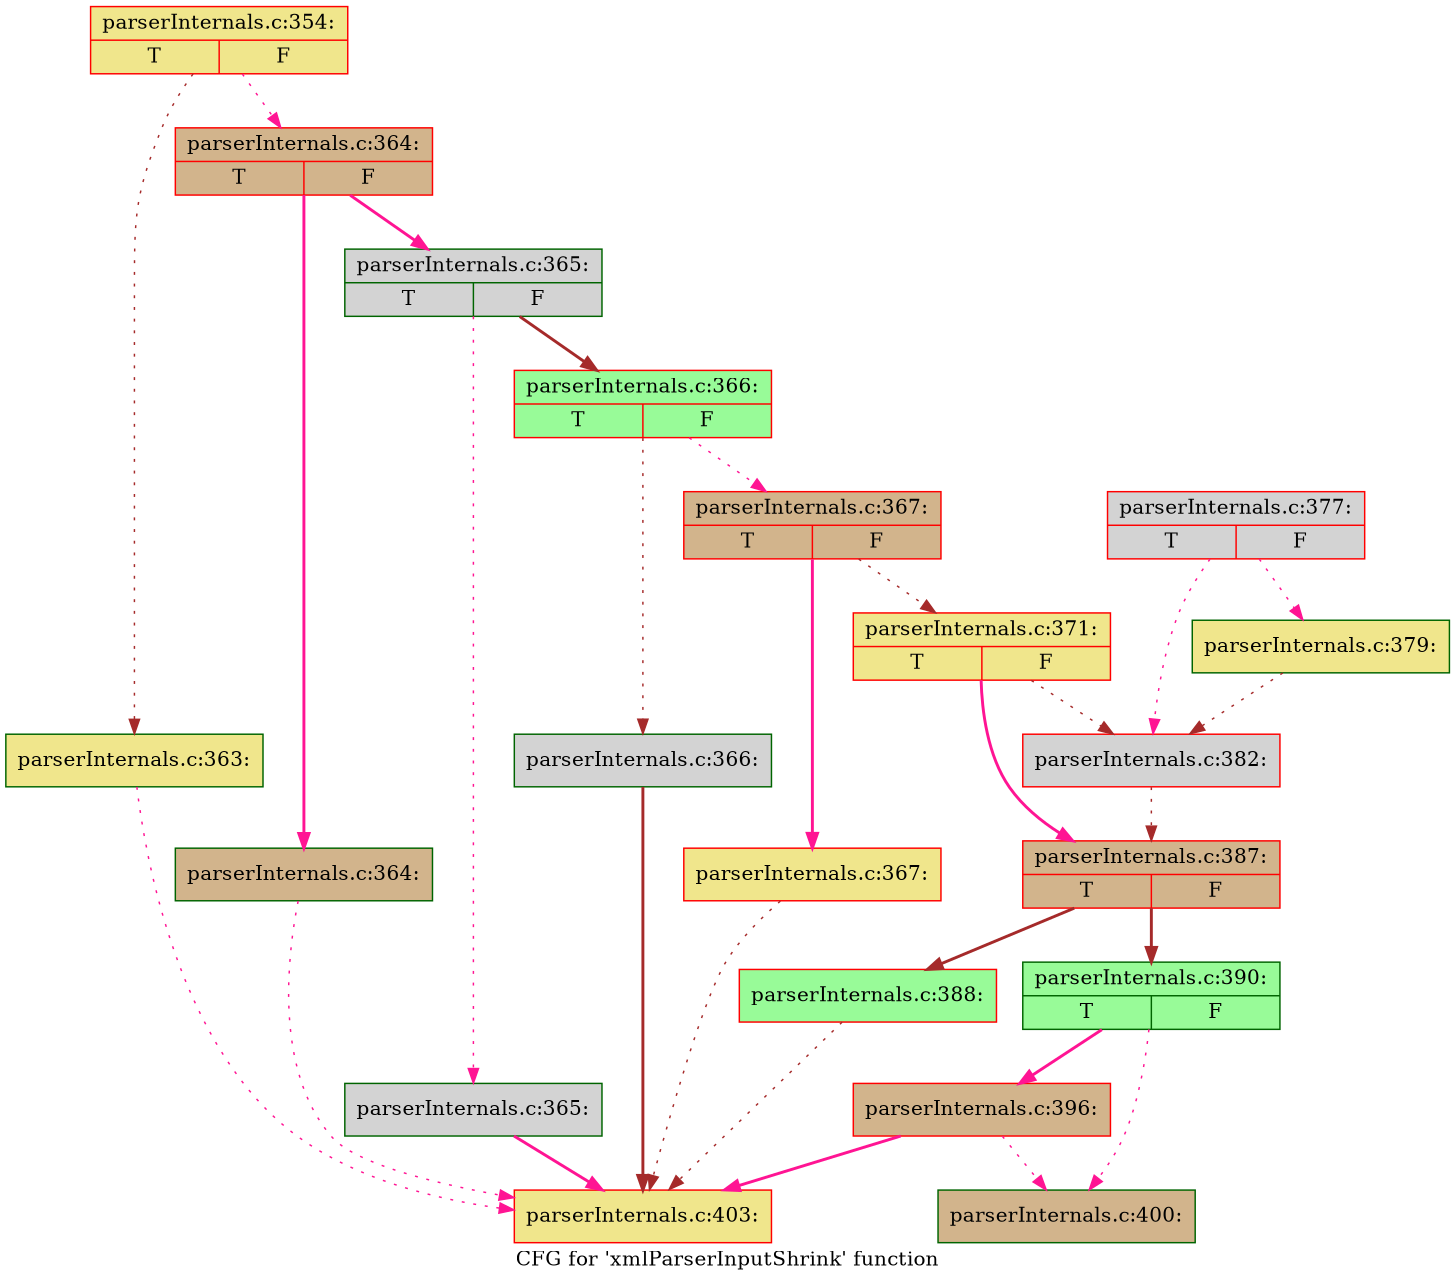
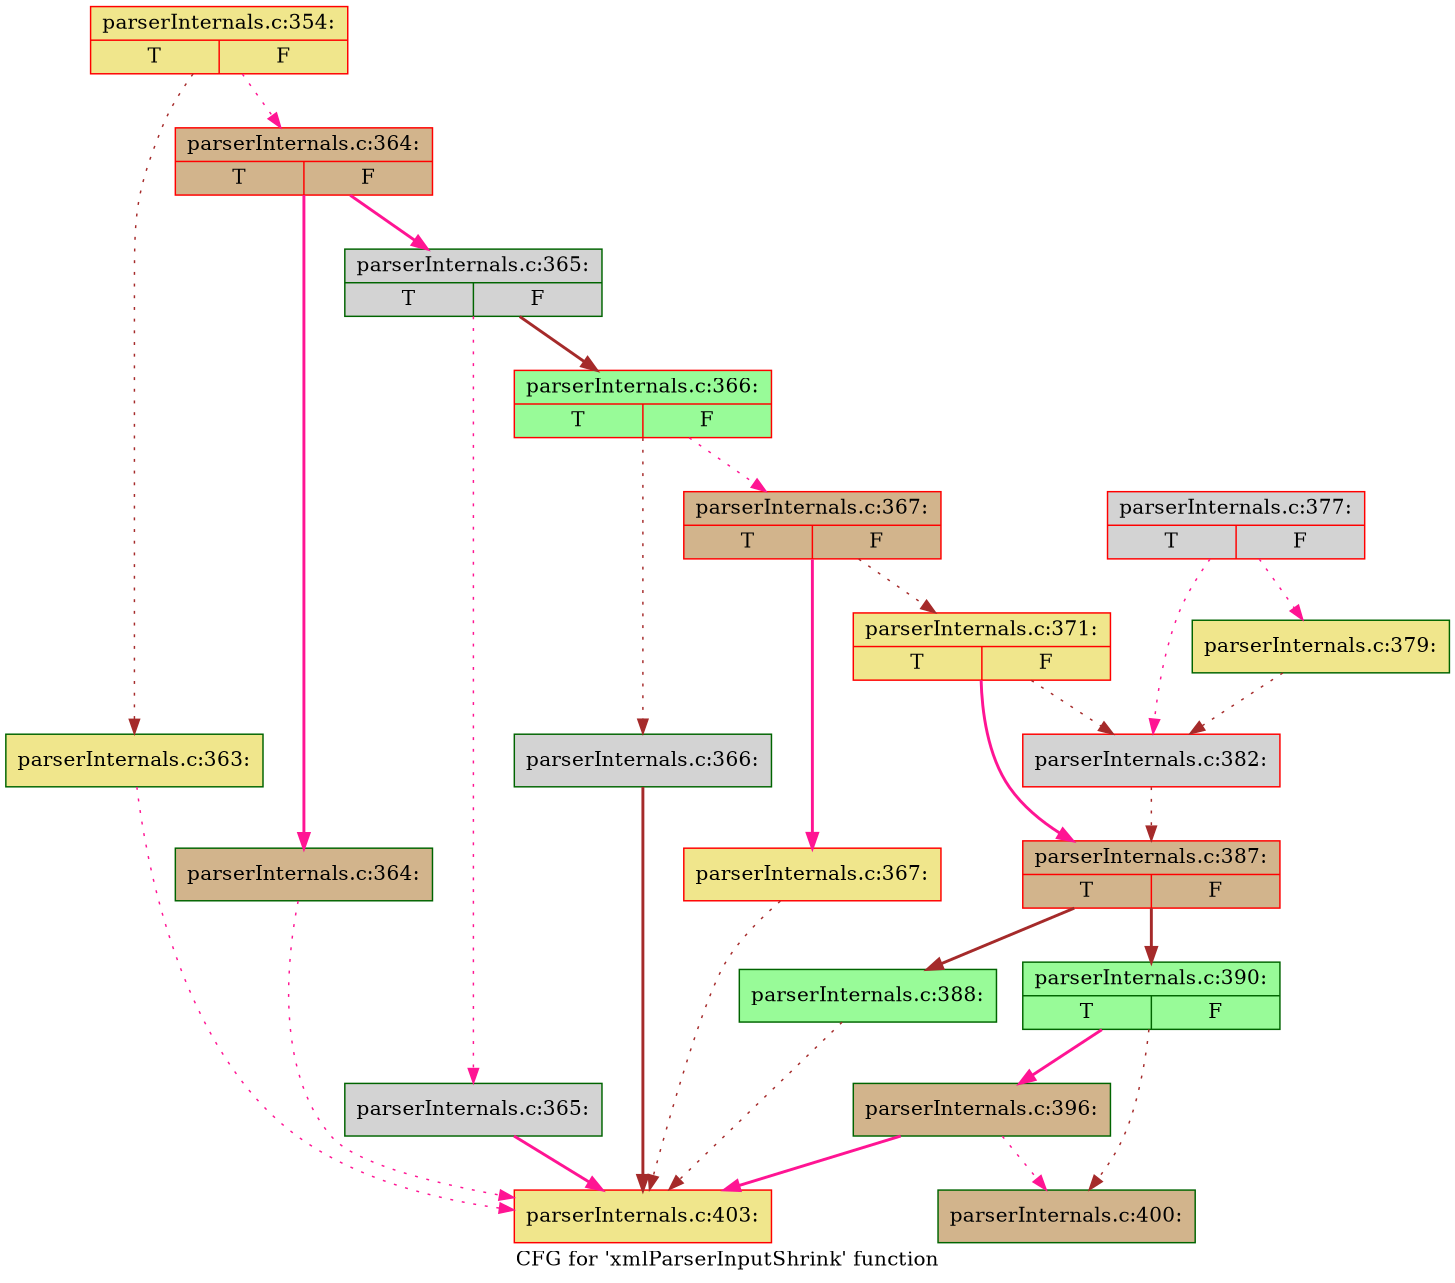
(868, 996) -> (868, 996)
(1134, 1108) -> (1134, 1108)
(982, 1110) -> (982, 1110)
